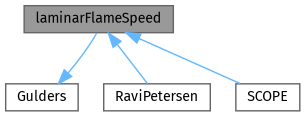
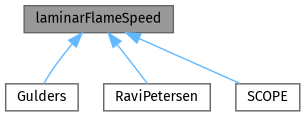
(83, 54) -> (57, 63)
